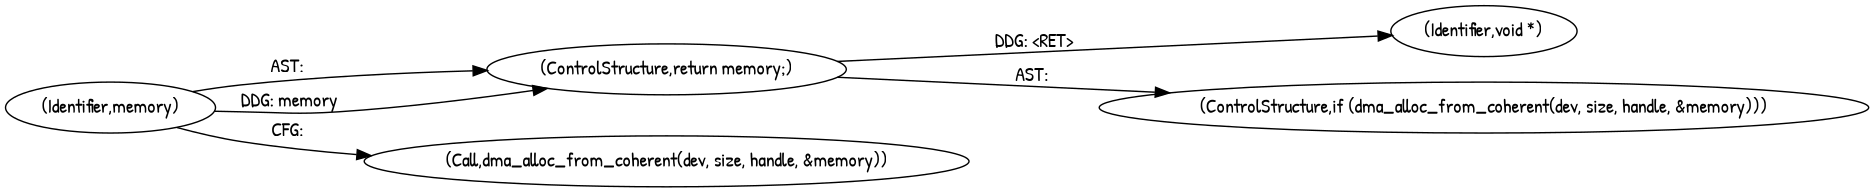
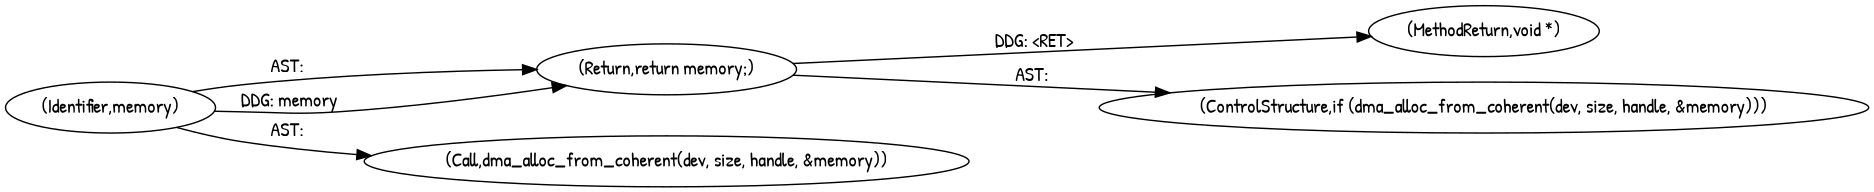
(1484, 31) -> (1484, 31)
(667, 69) -> (667, 69)
(290, 131) -> (290, 131)
